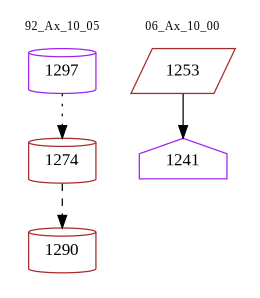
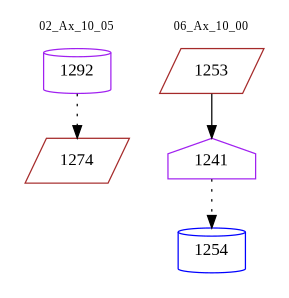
(63, 27) -> (77, 27)
(62, 71) -> (77, 71)
(62, 161) -> (77, 161)
(62, 250) -> none
none -> (212, 250)
